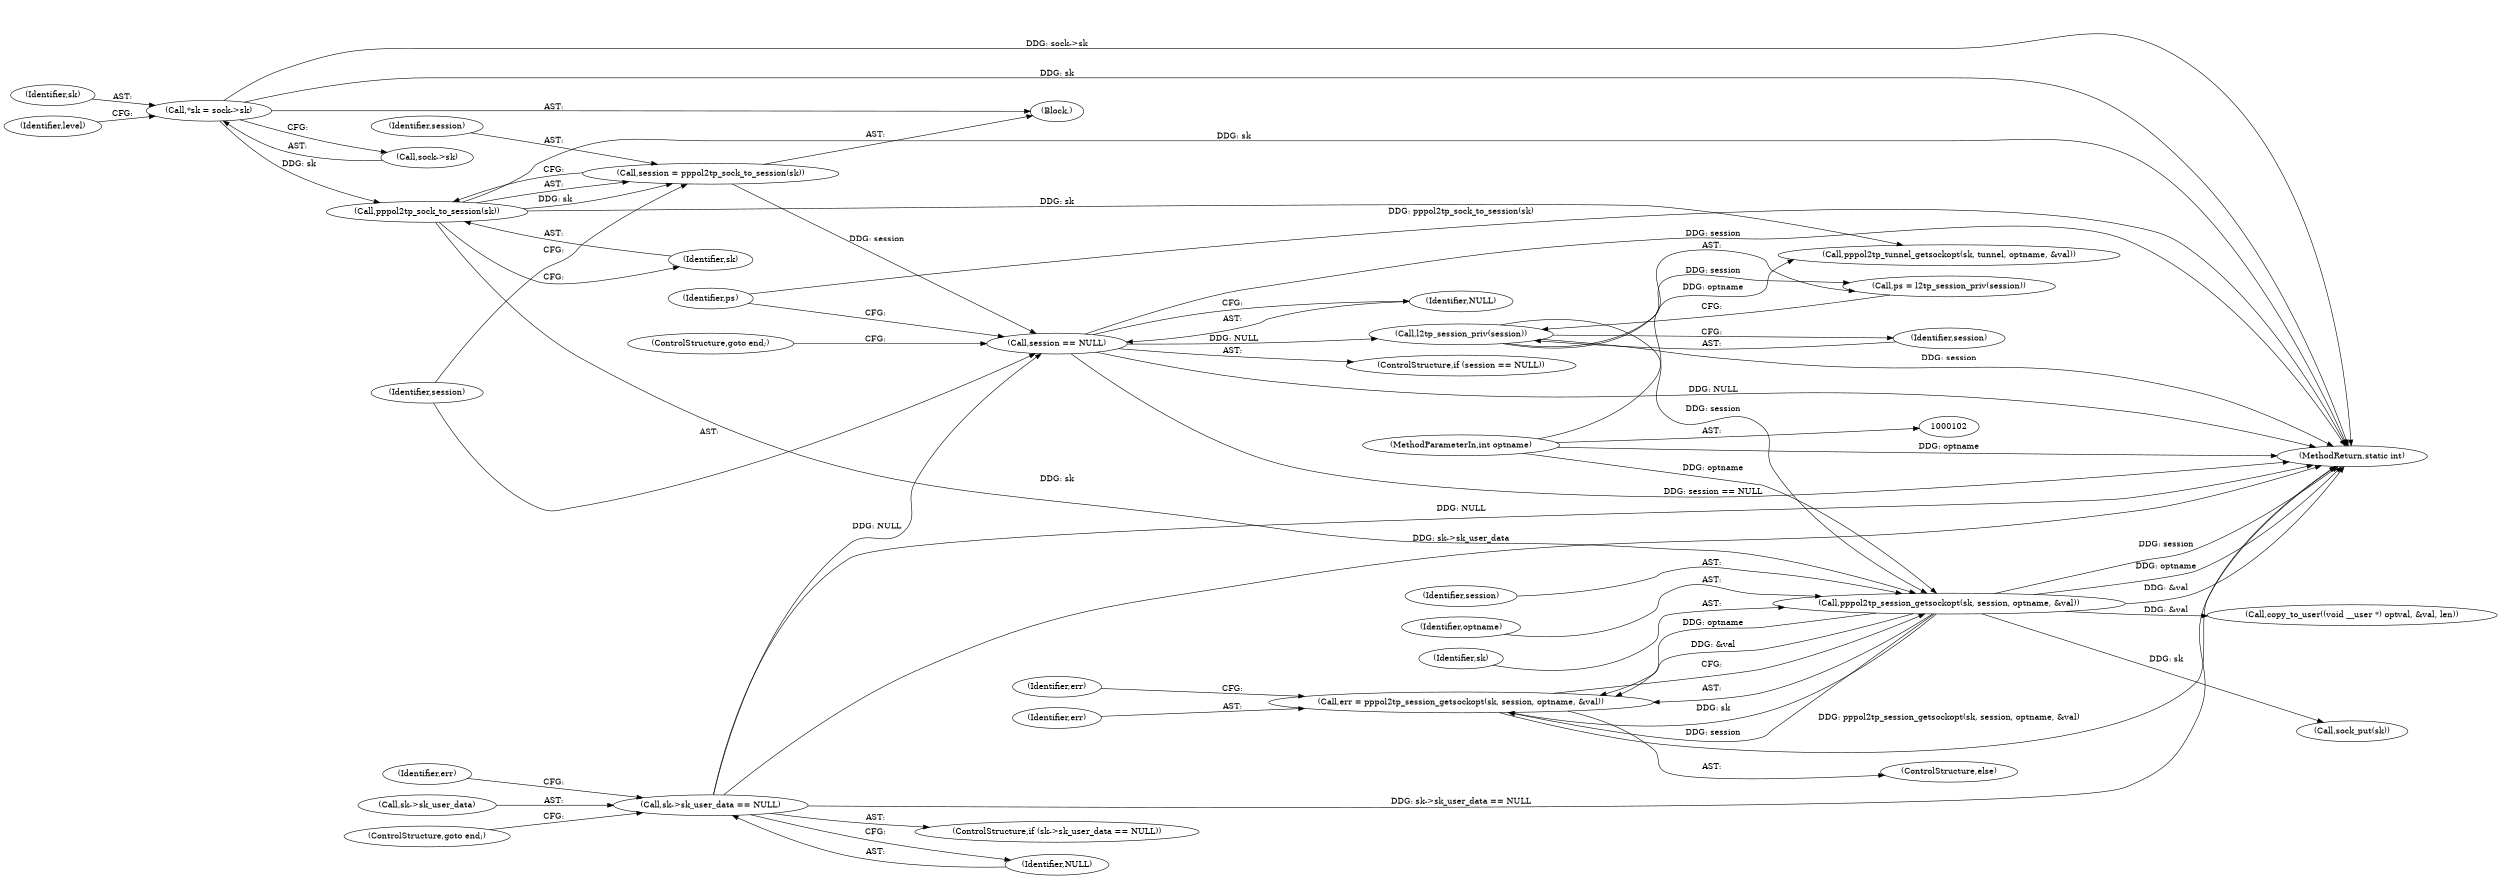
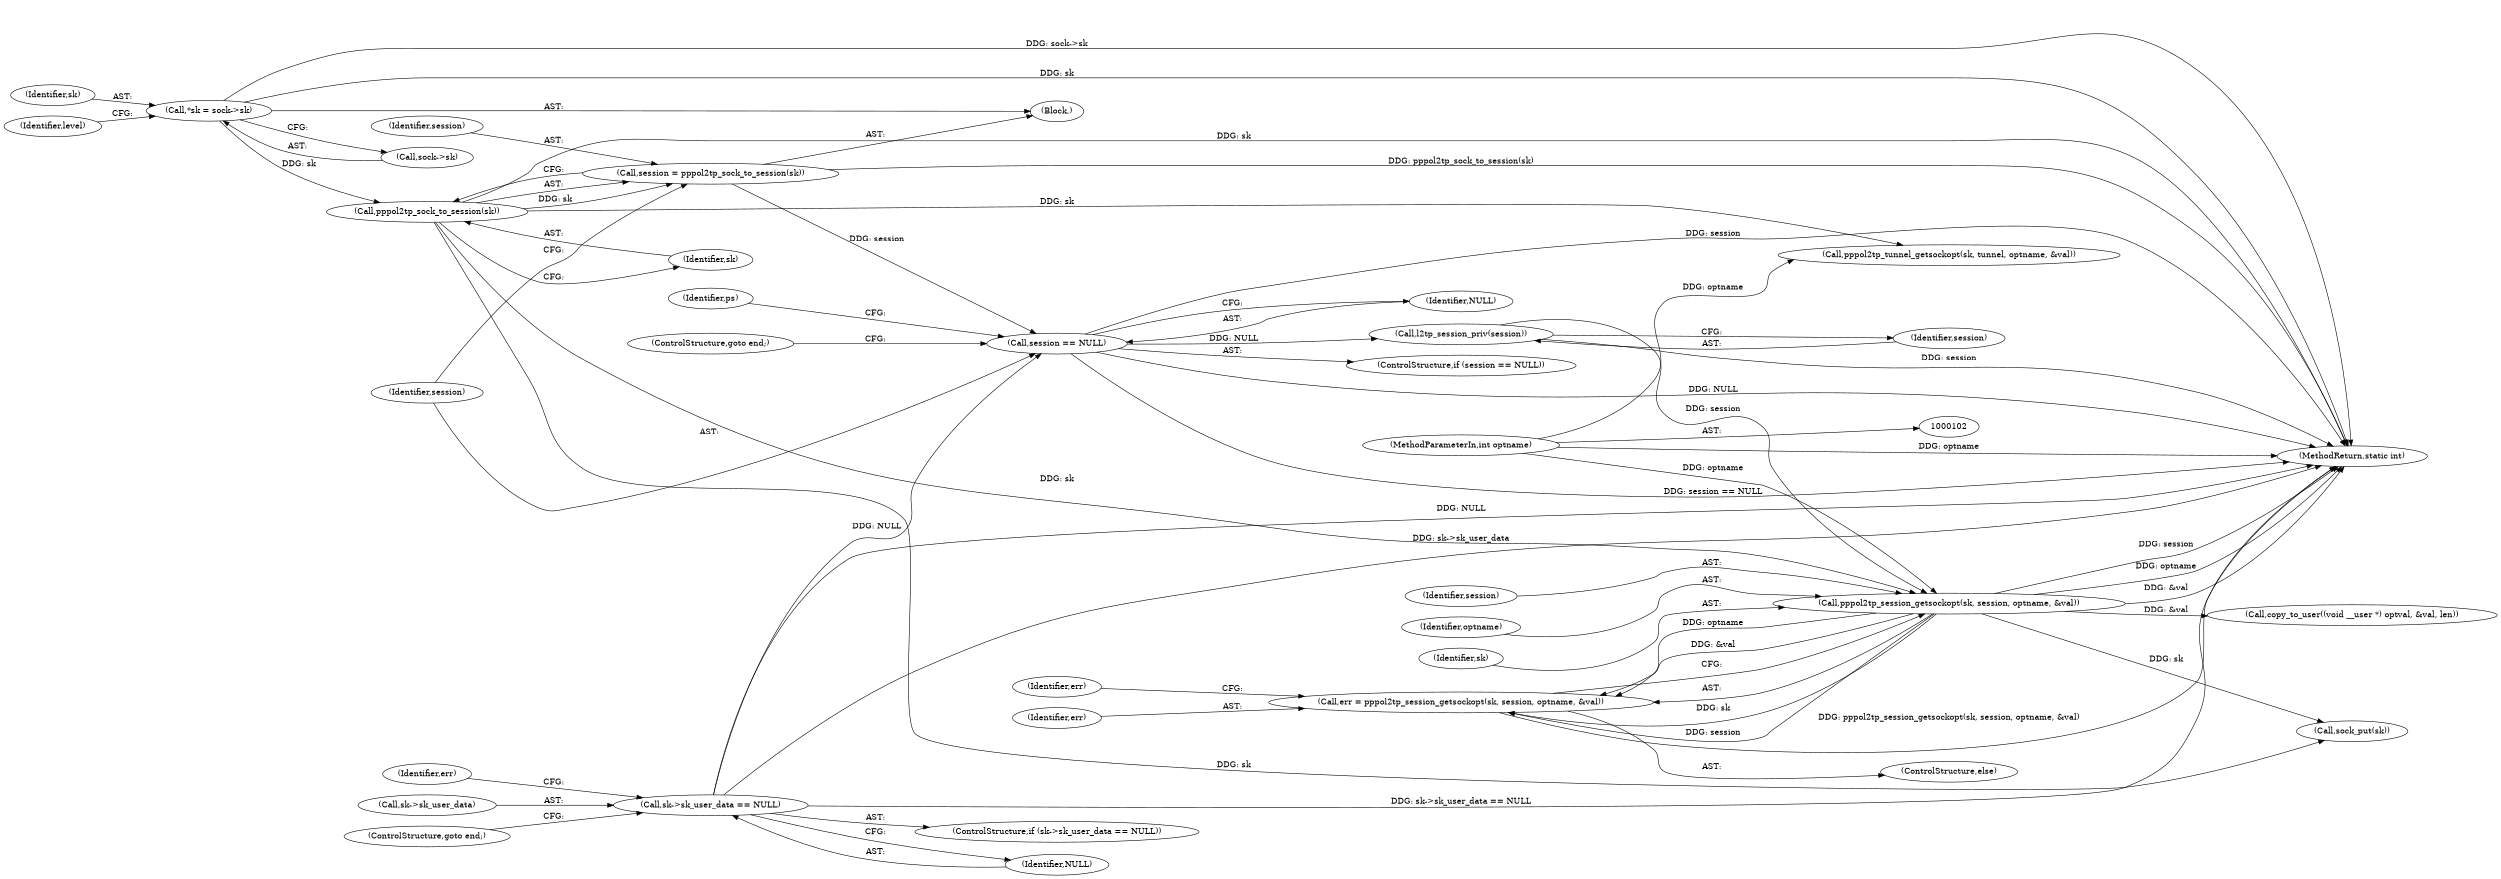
(1594, 219) -> (1649, 166)
(1949, 286) -> none
none -> (1201, 768)
